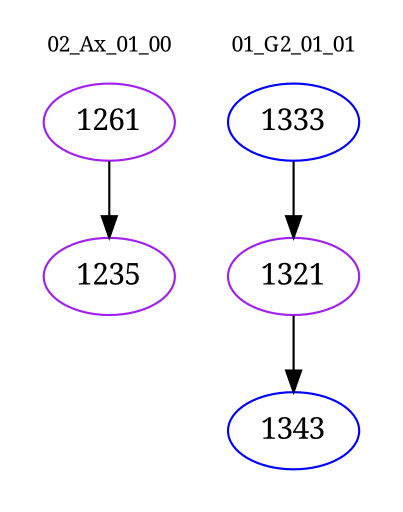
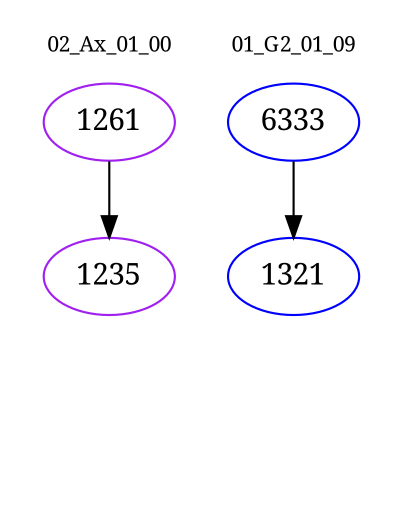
(294, 46) -> (294, 46)
(294, 122) -> (294, 122)
(294, 276) -> (294, 276)
(294, 431) -> none
